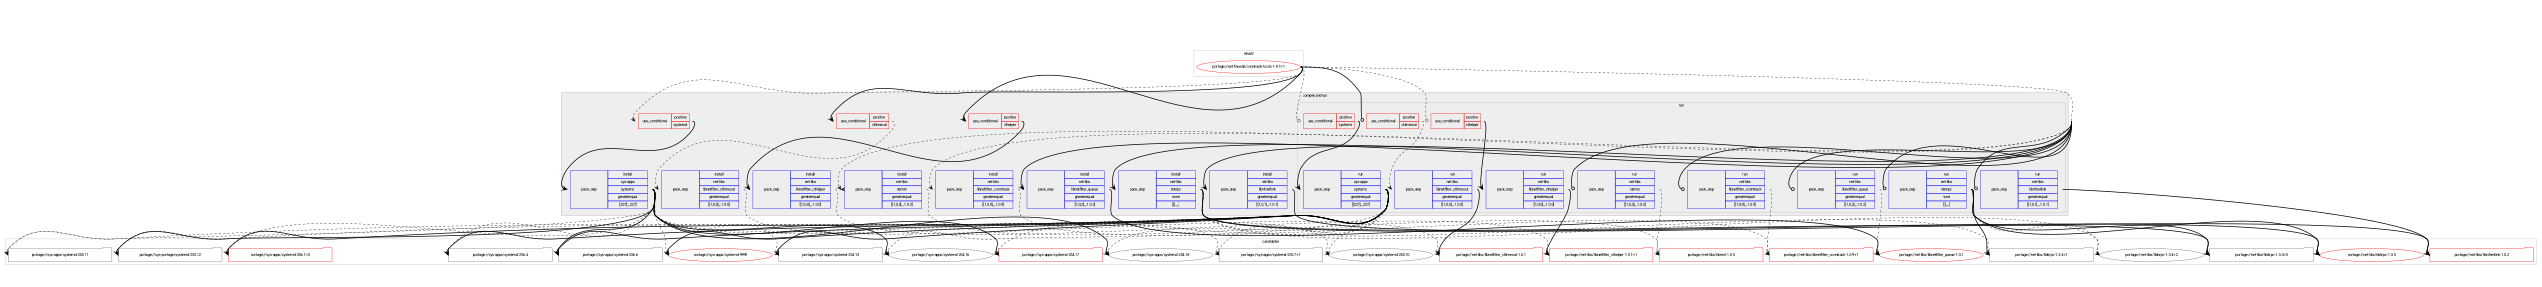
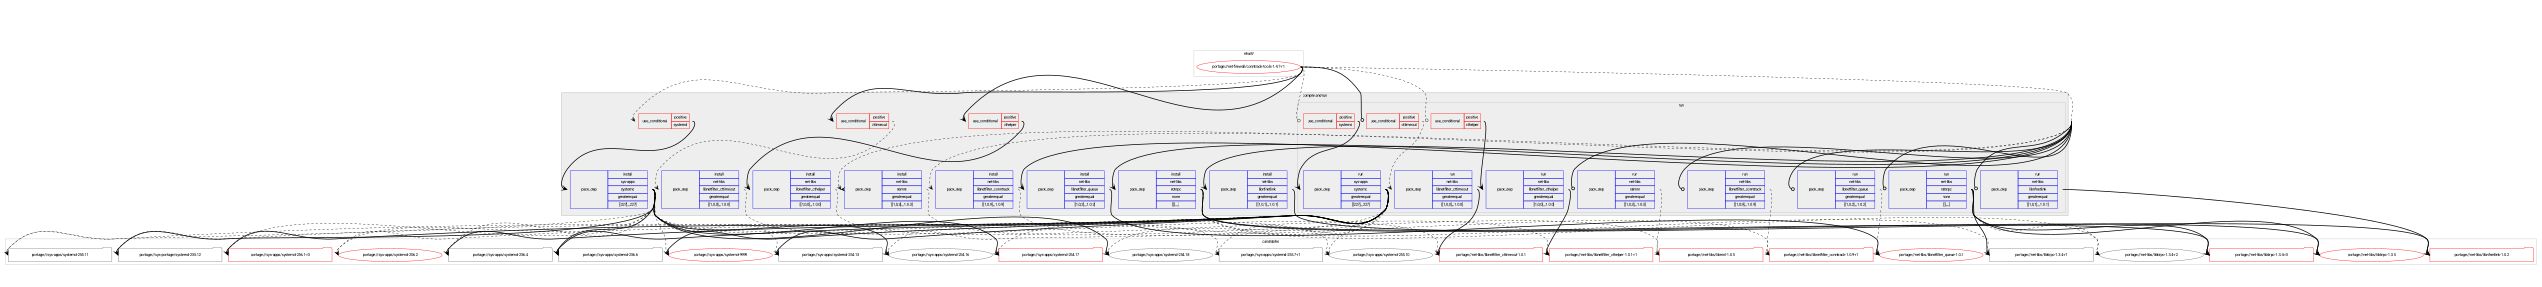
none -> (390, 255)
(2262, 255) -> (2262, 255)
